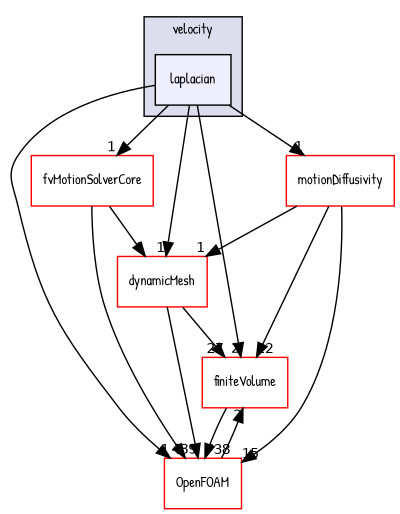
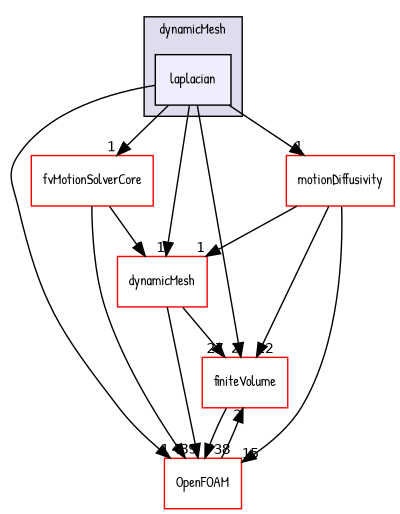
(193, 30) -> (193, 30)
